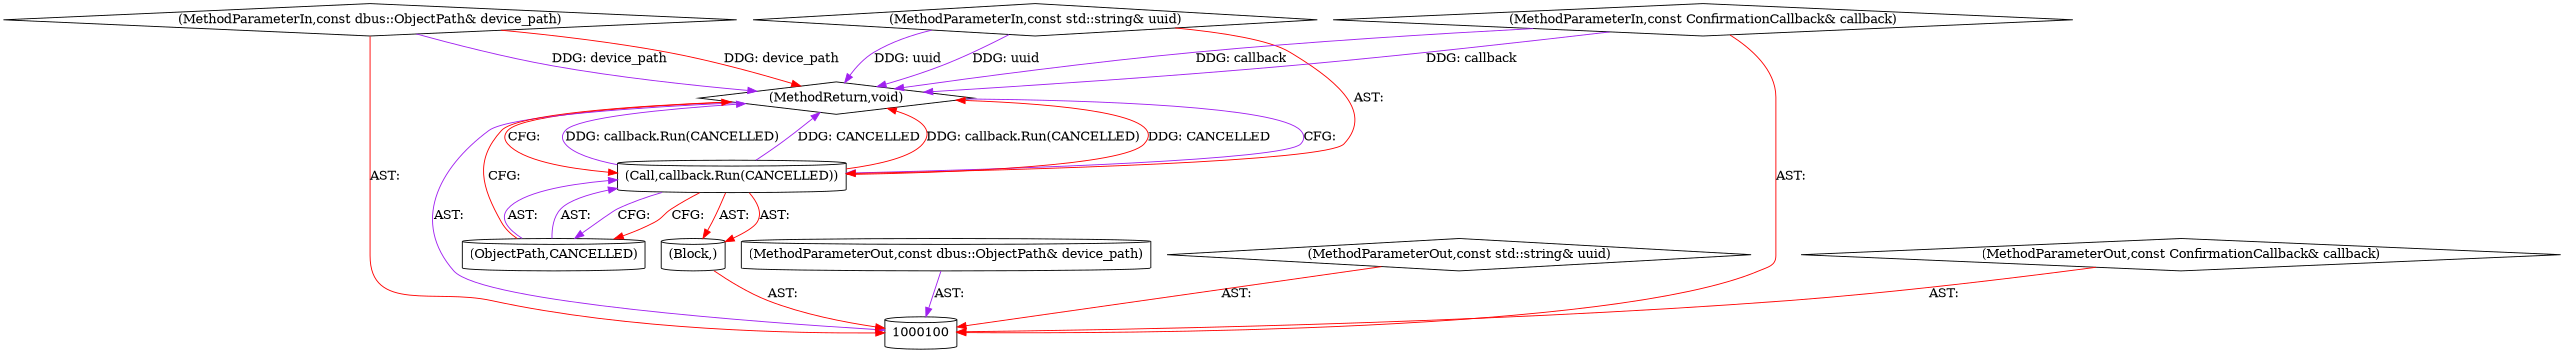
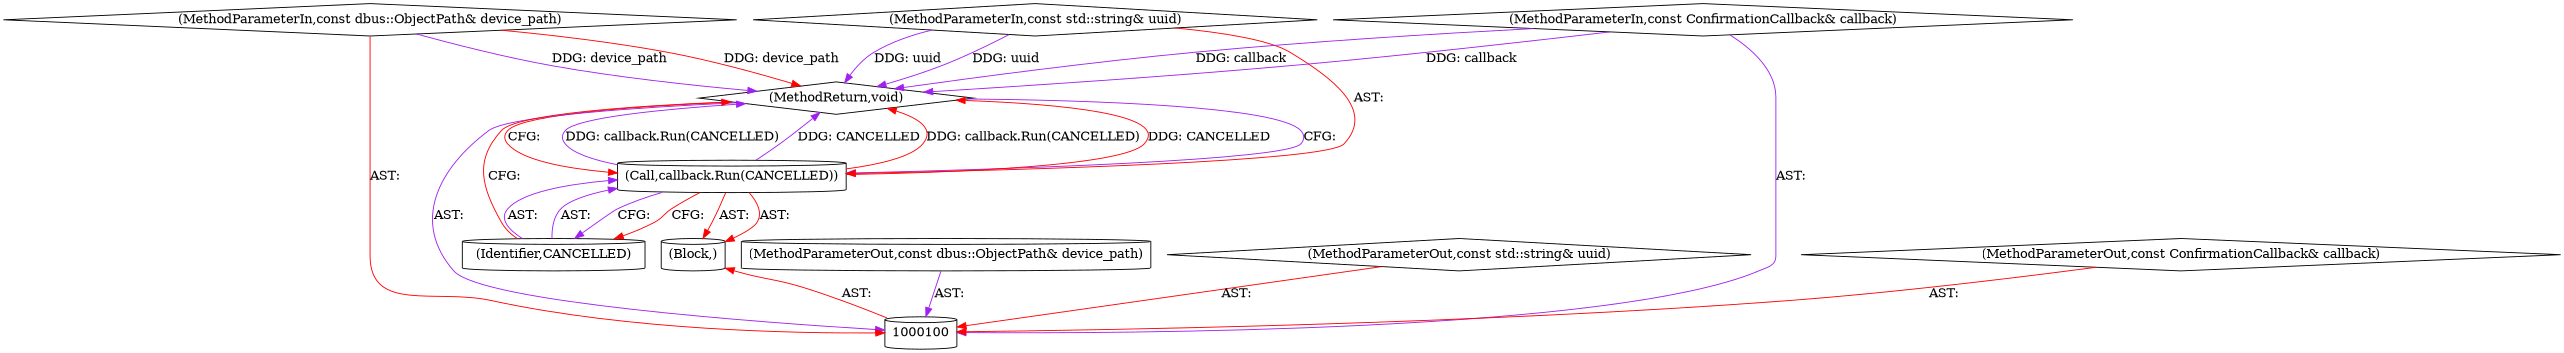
(554, 255) -> (554, 255)
(1602, 306) -> (1602, 306)
(791, 309) -> (812, 290)
